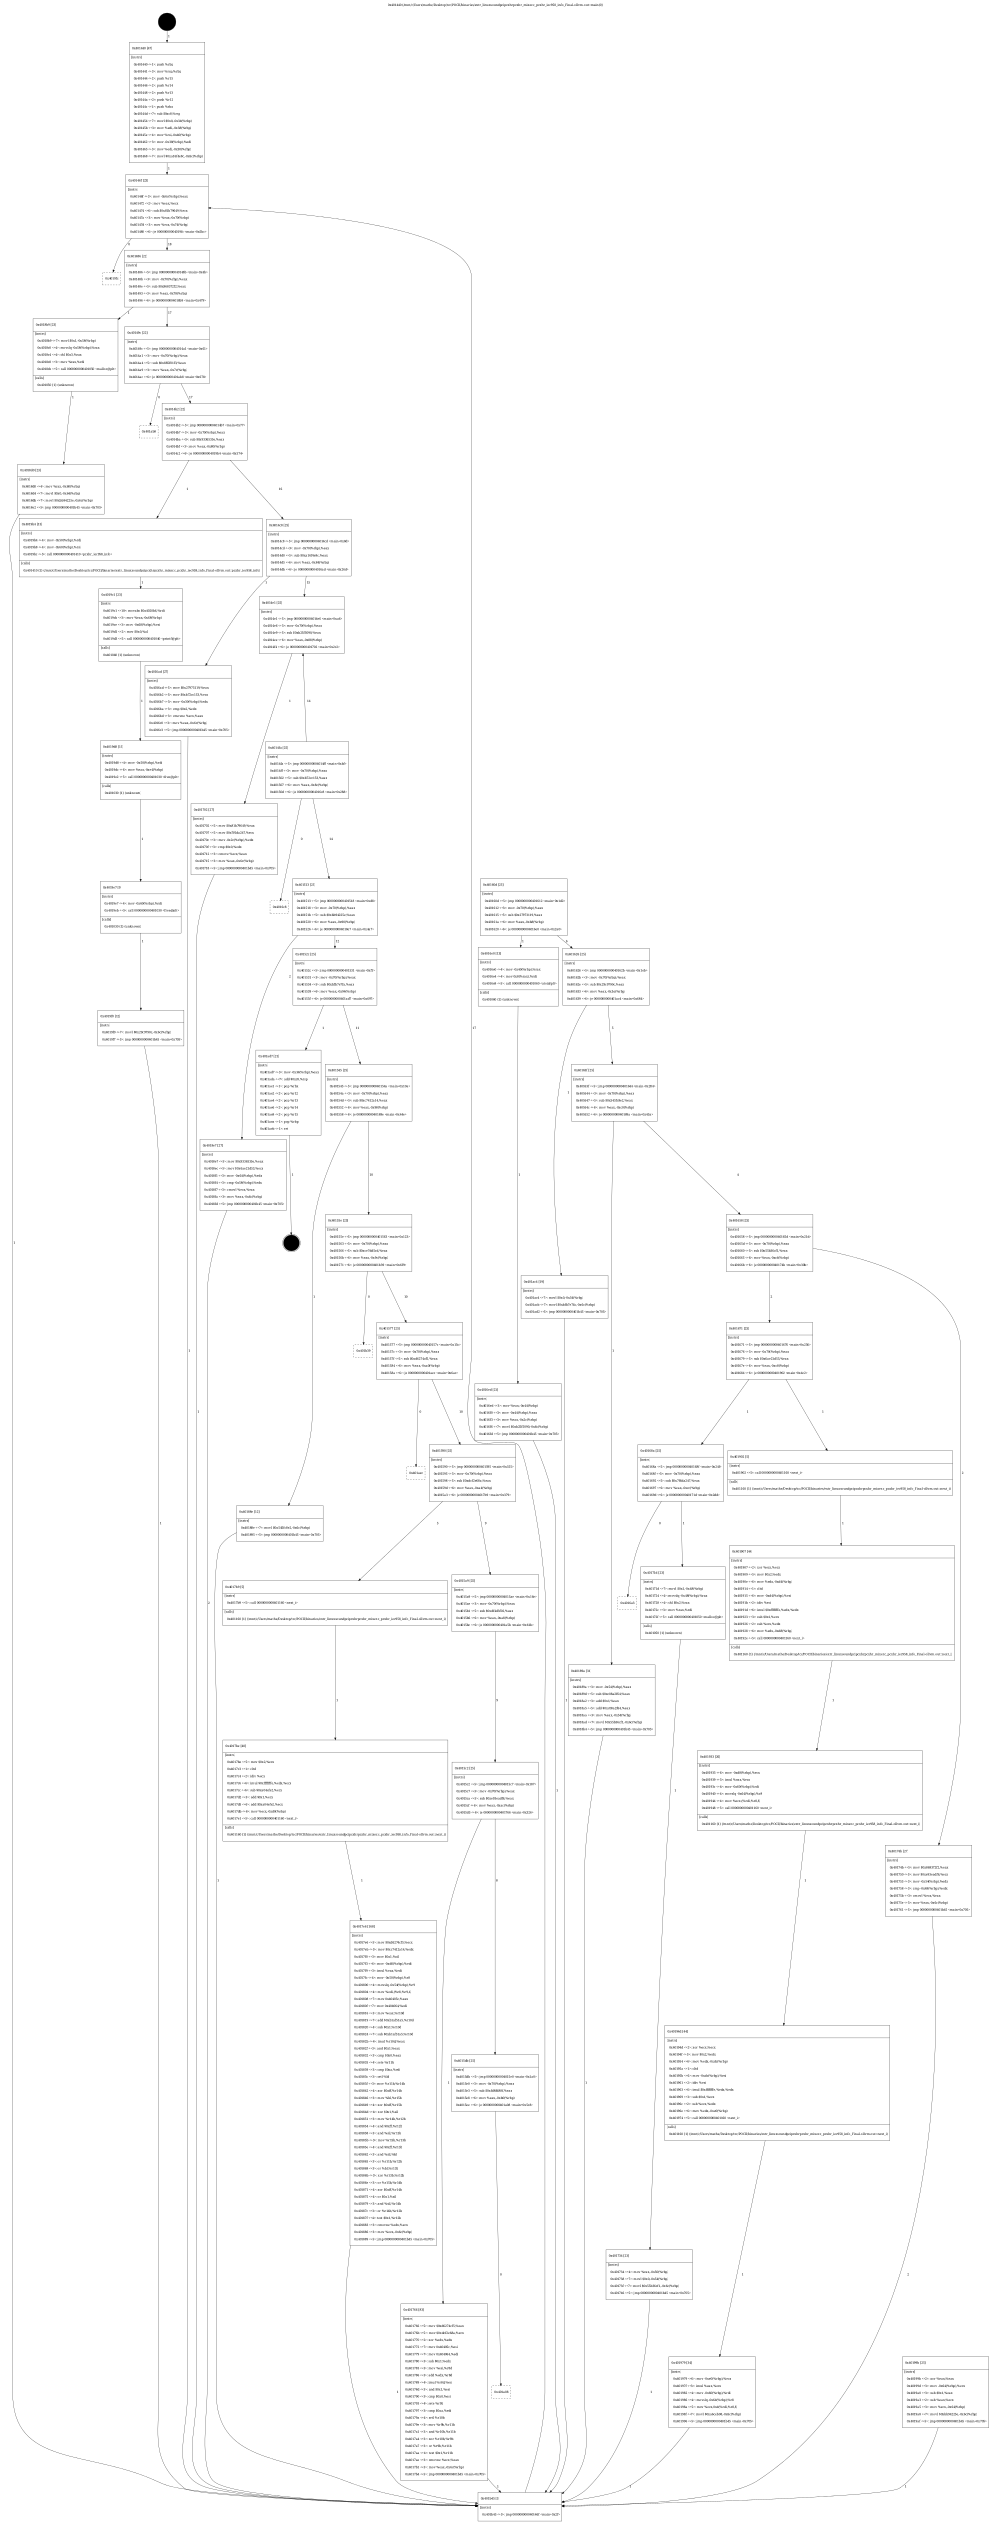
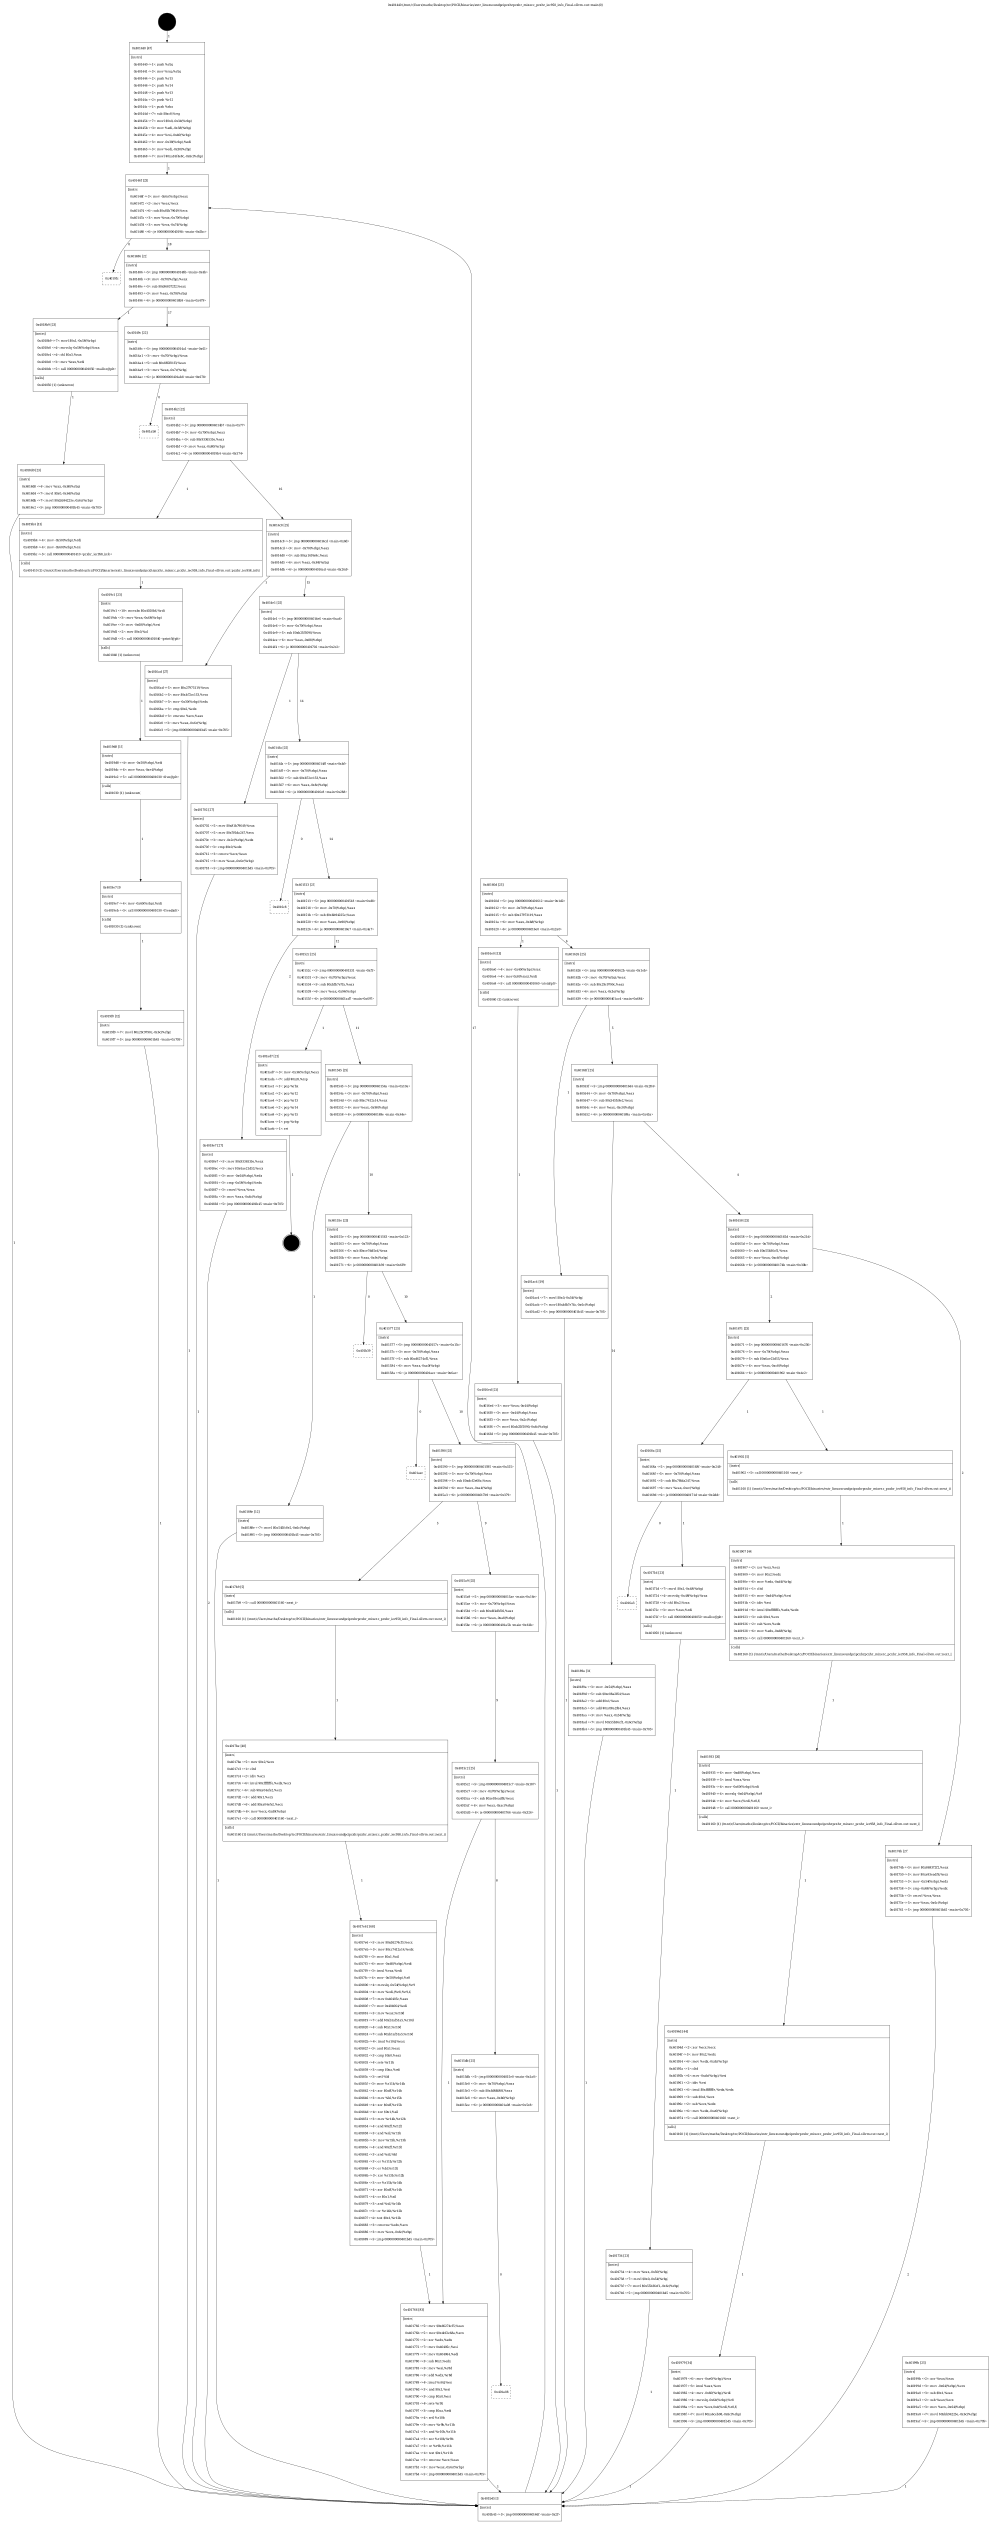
(185, 392) -> none
(305, 699) -> (297, 697)
(613, 1351) -> (613, 1351)
(359, 2409) -> (425, 2274)
